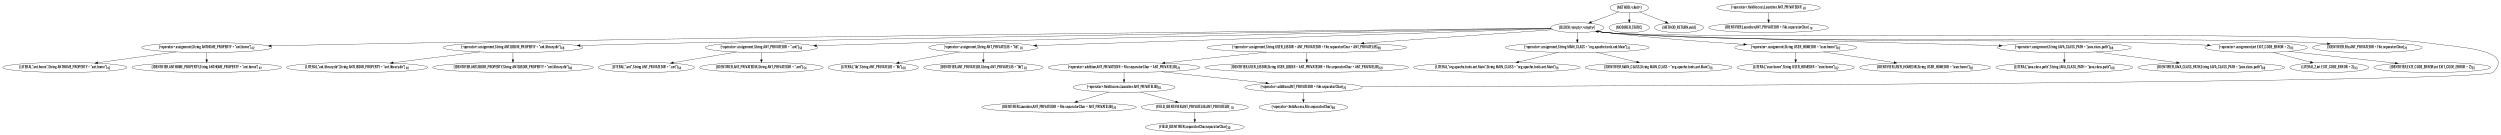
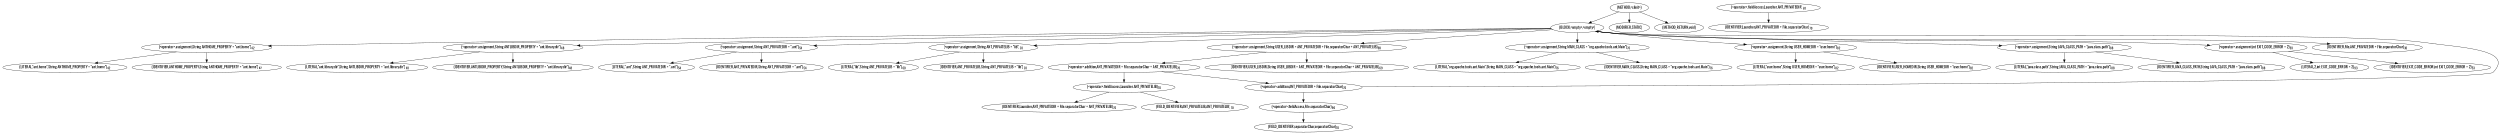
(2406, 47) -> (2406, 47)
(1195, 116) -> (1303, 116)
(1229, 127) -> (1338, 127)
